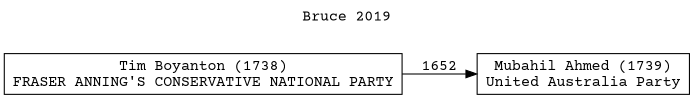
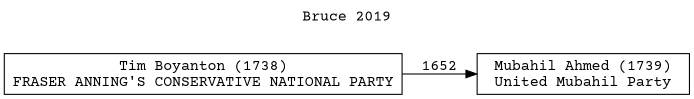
(583, 74) -> (583, 74)
